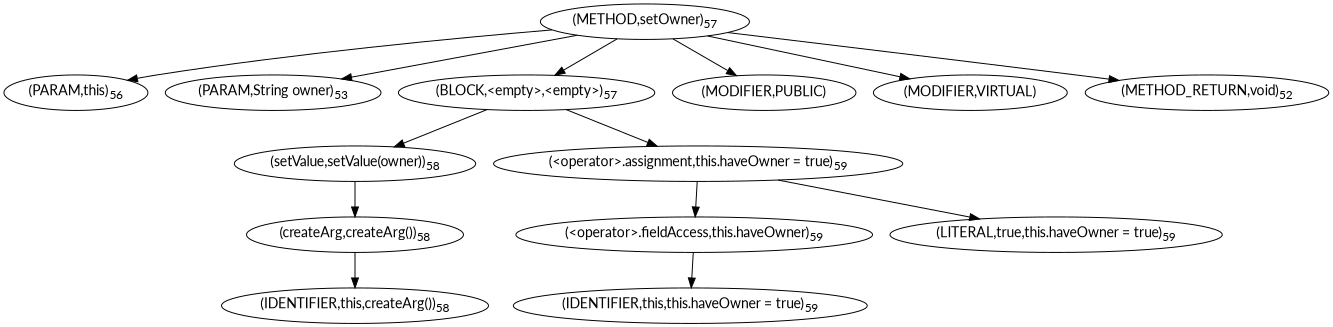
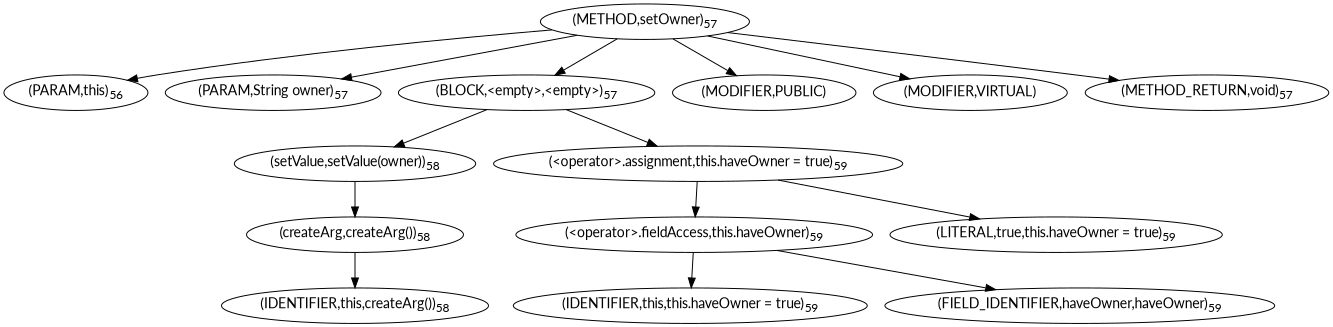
(341, 91) -> (341, 91)
(1286, 91) -> (1286, 91)
none -> (1080, 306)
